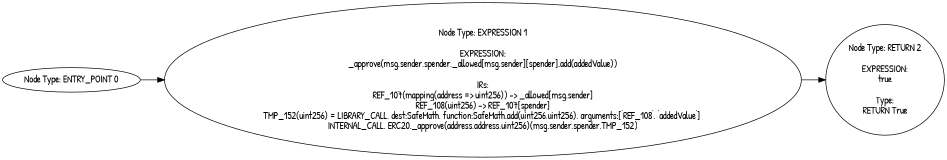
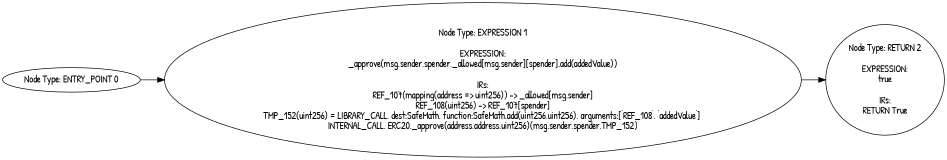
(885, 80) -> (885, 80)
